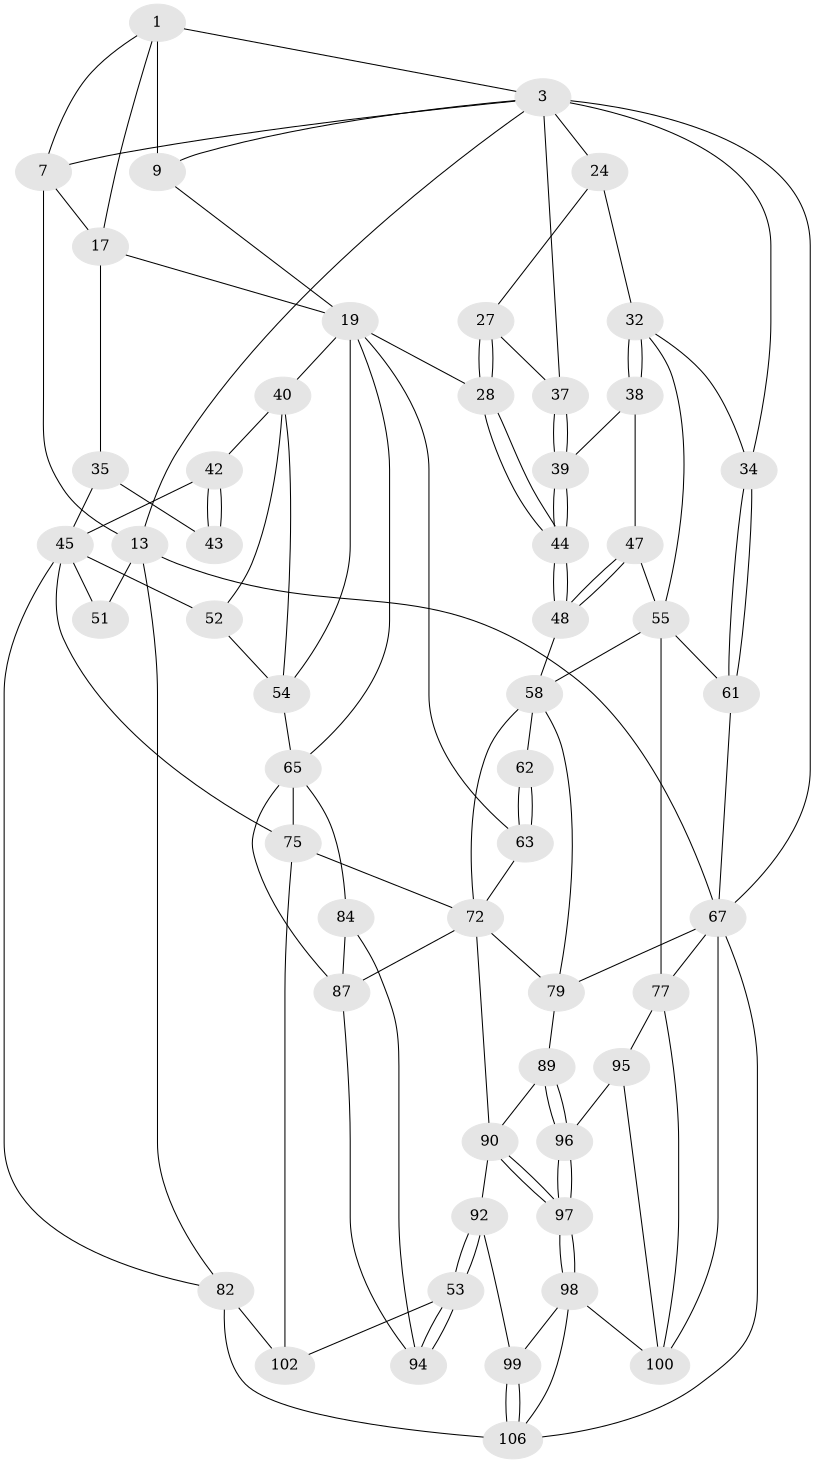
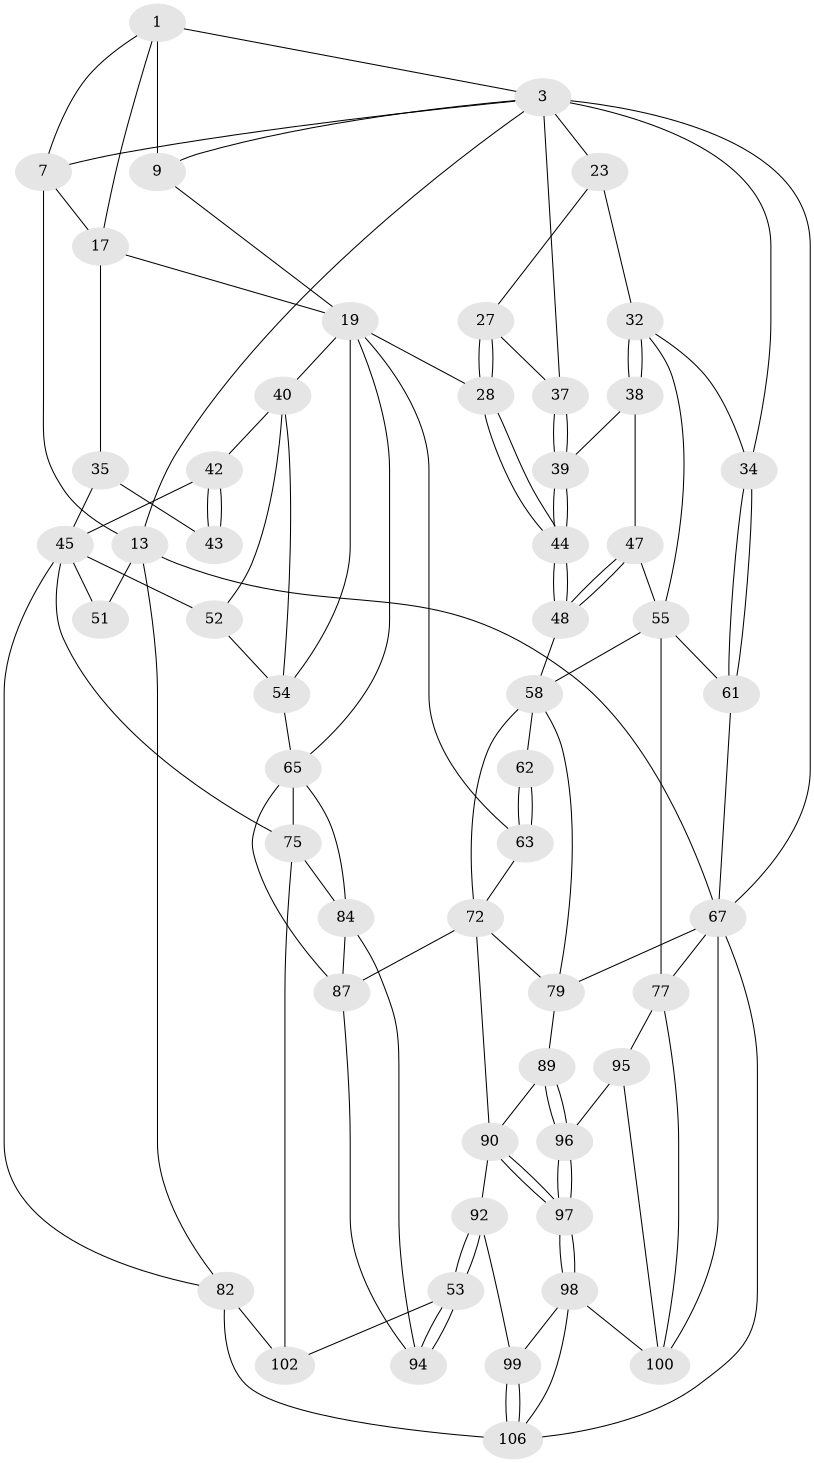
(600, 172) -> (600, 172)
(384, 881) -> (320, 881)
